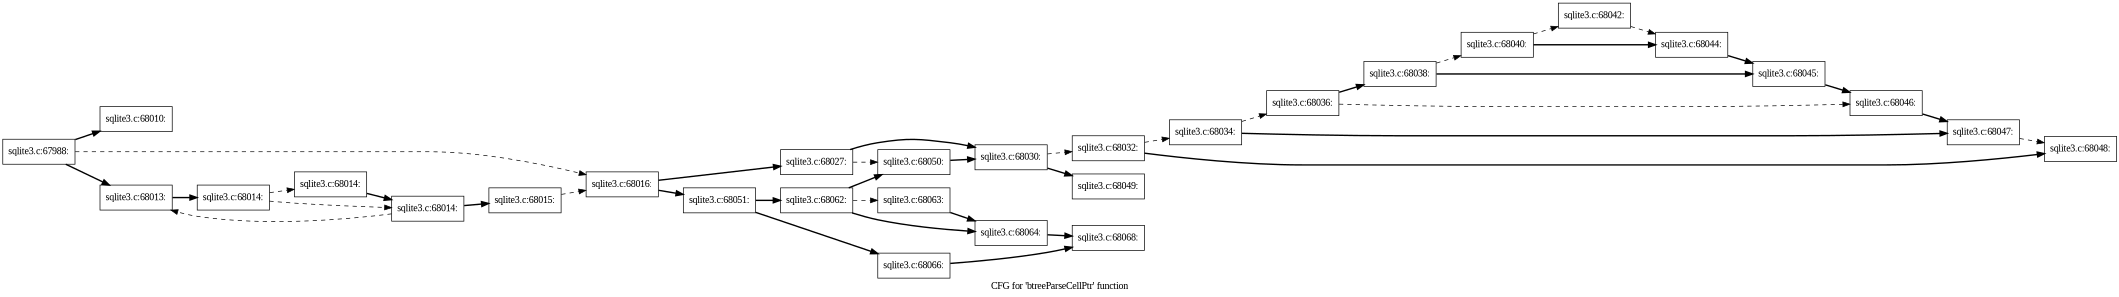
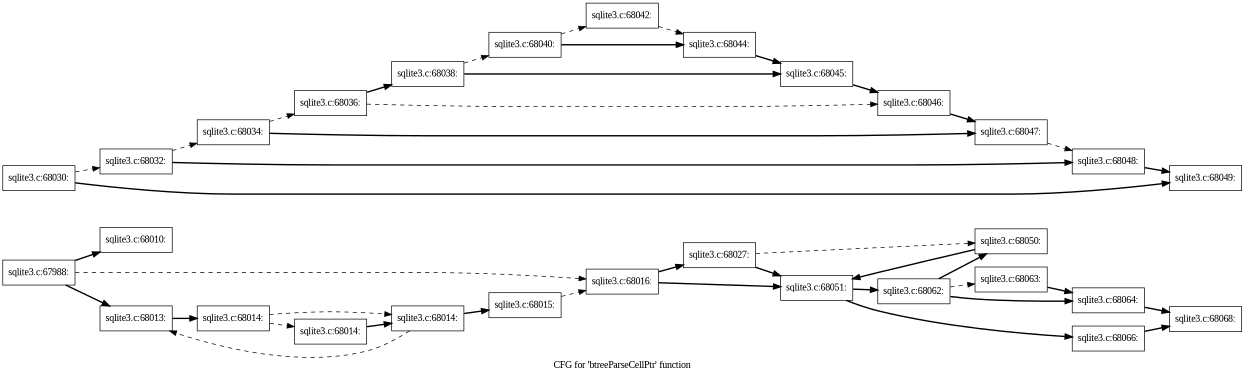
(909, 139) -> (765, 270)
(959, 160) -> (917, 263)
none -> (1153, 169)
